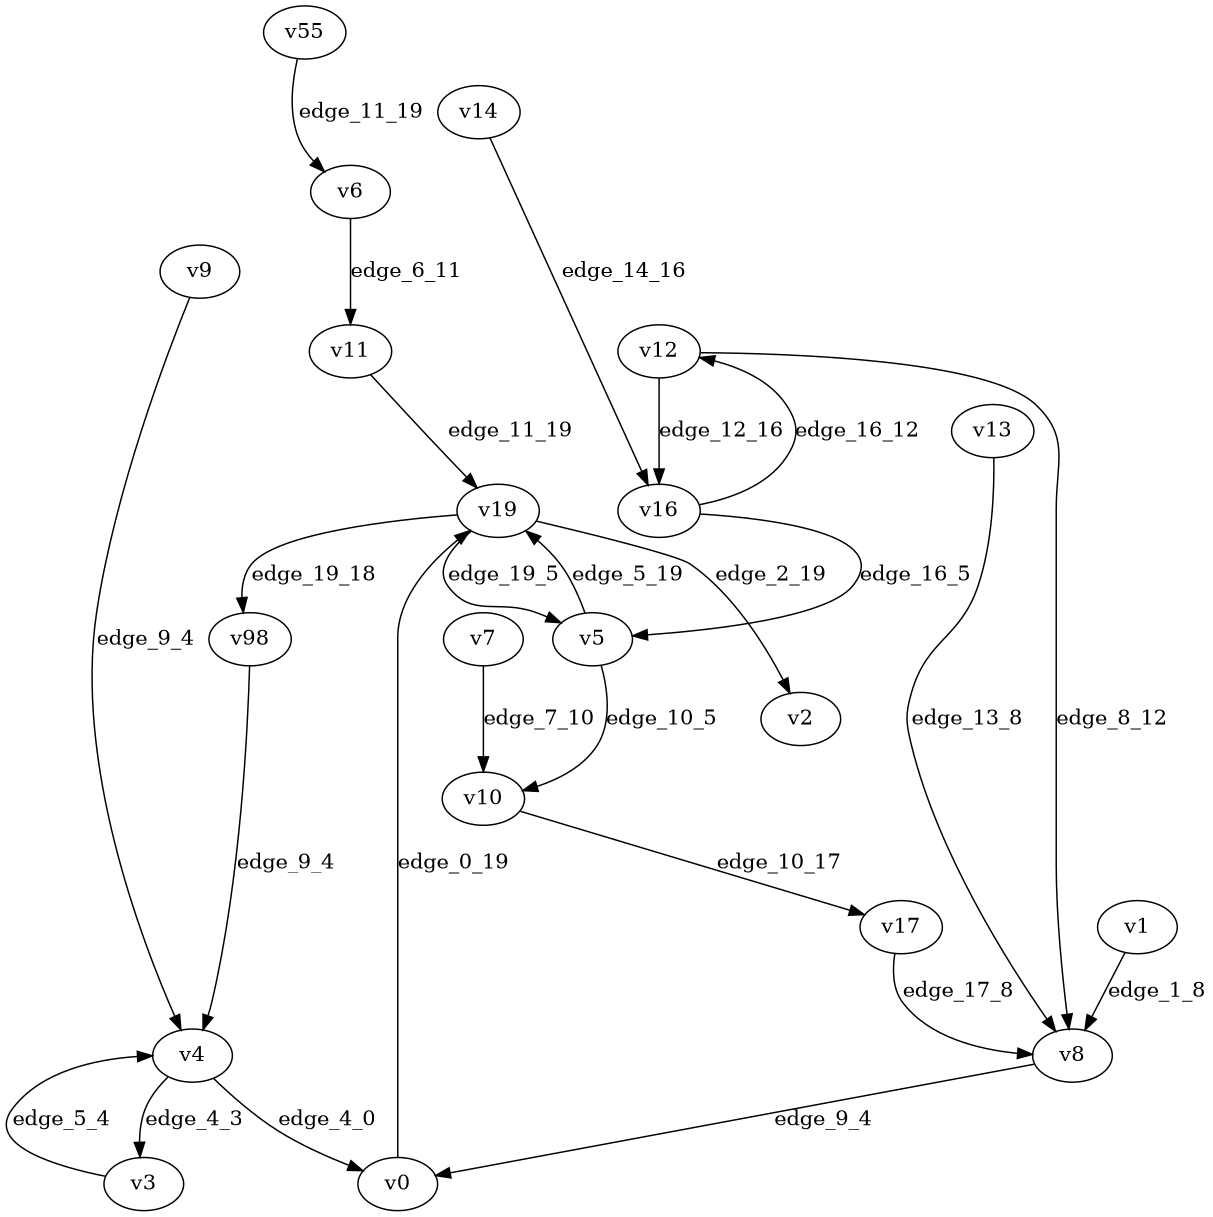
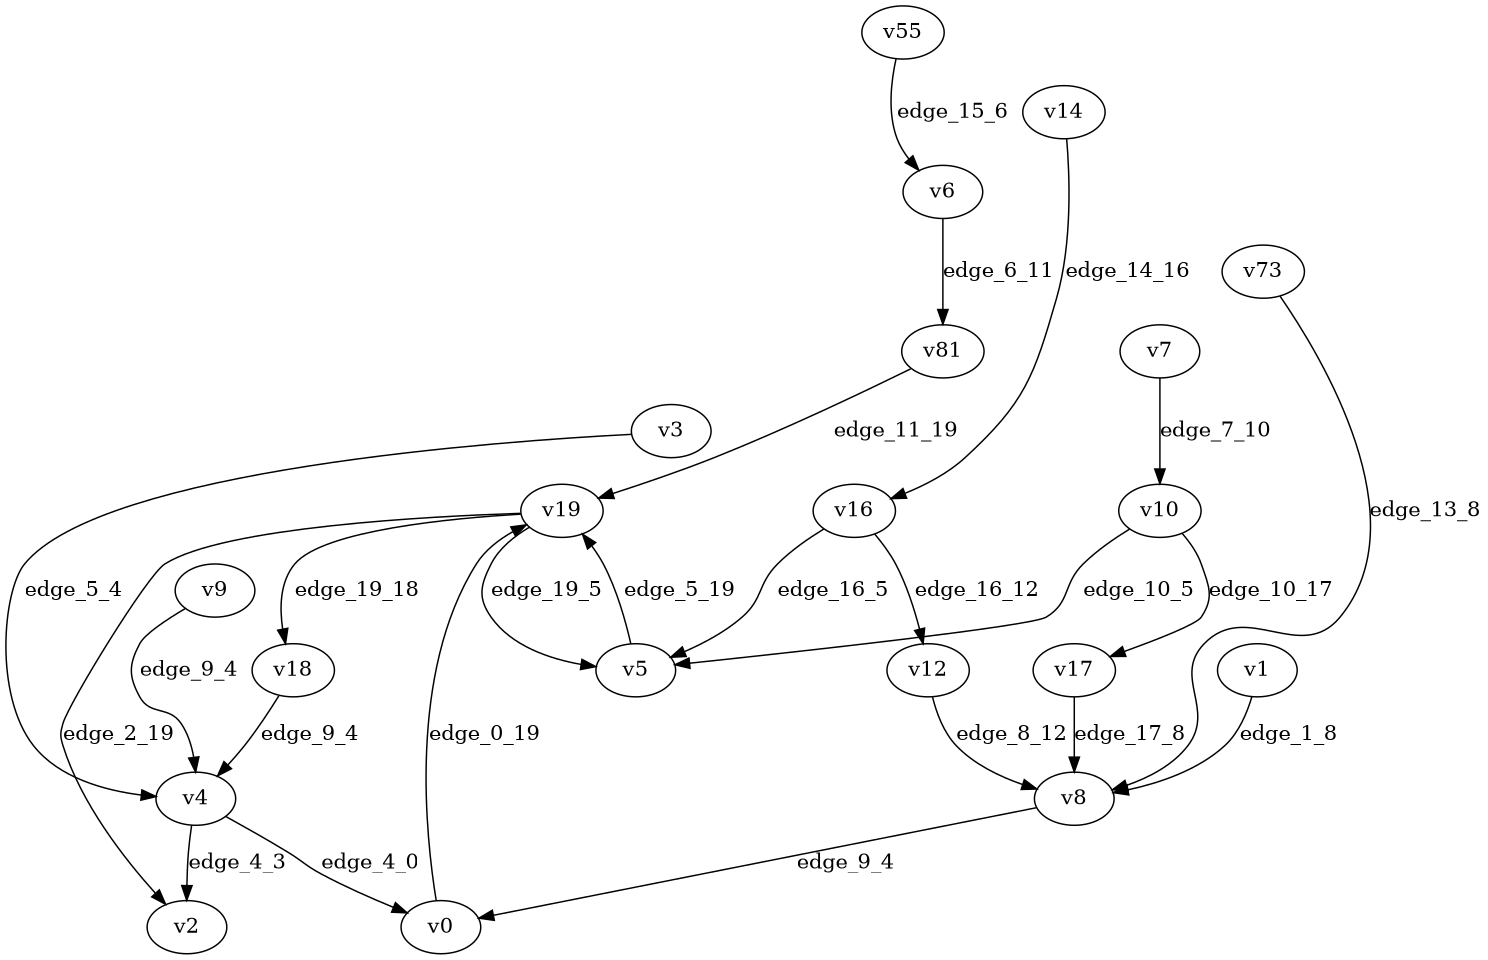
(362, 112) -> (953, 112)
(351, 351) -> (943, 351)
(659, 423) -> none
(993, 431) -> (1263, 272)
(250, 639) -> (293, 670)
(599, 742) -> (930, 636)
(146, 1106) -> (188, 855)
